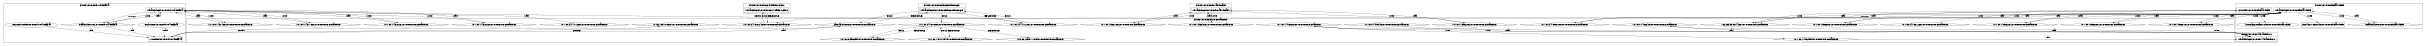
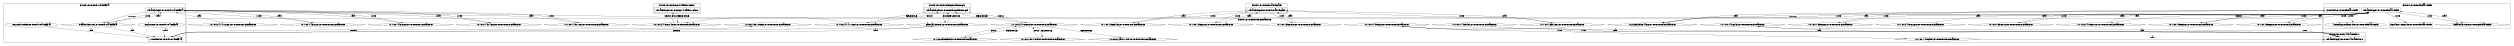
(1980, 16) -> (2239, 16)
none -> (997, 19)
none -> (1123, 25)
